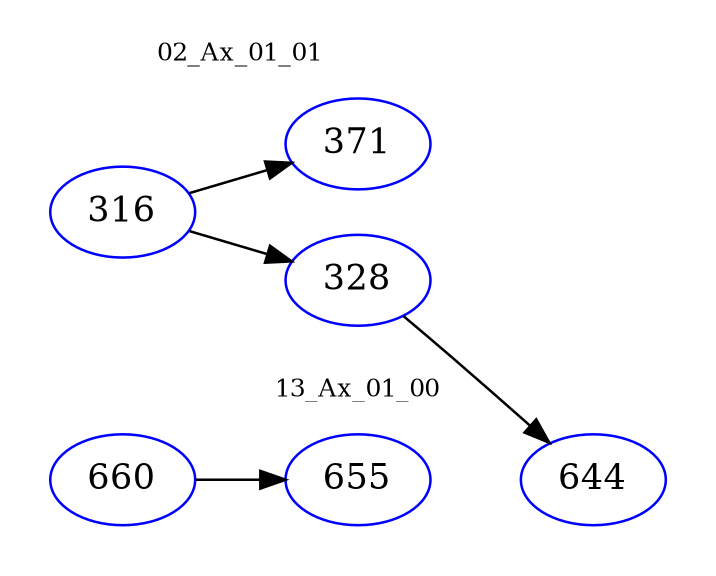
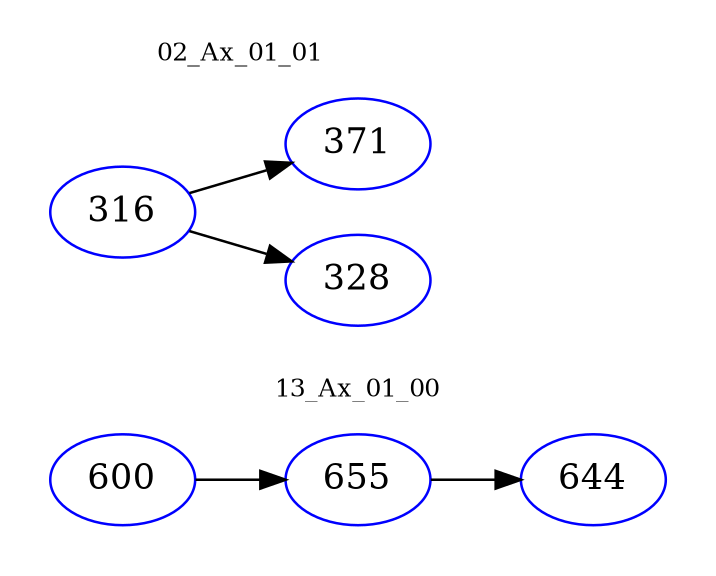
(480, 381) -> (463, 480)
(123, 480) -> (123, 480)
